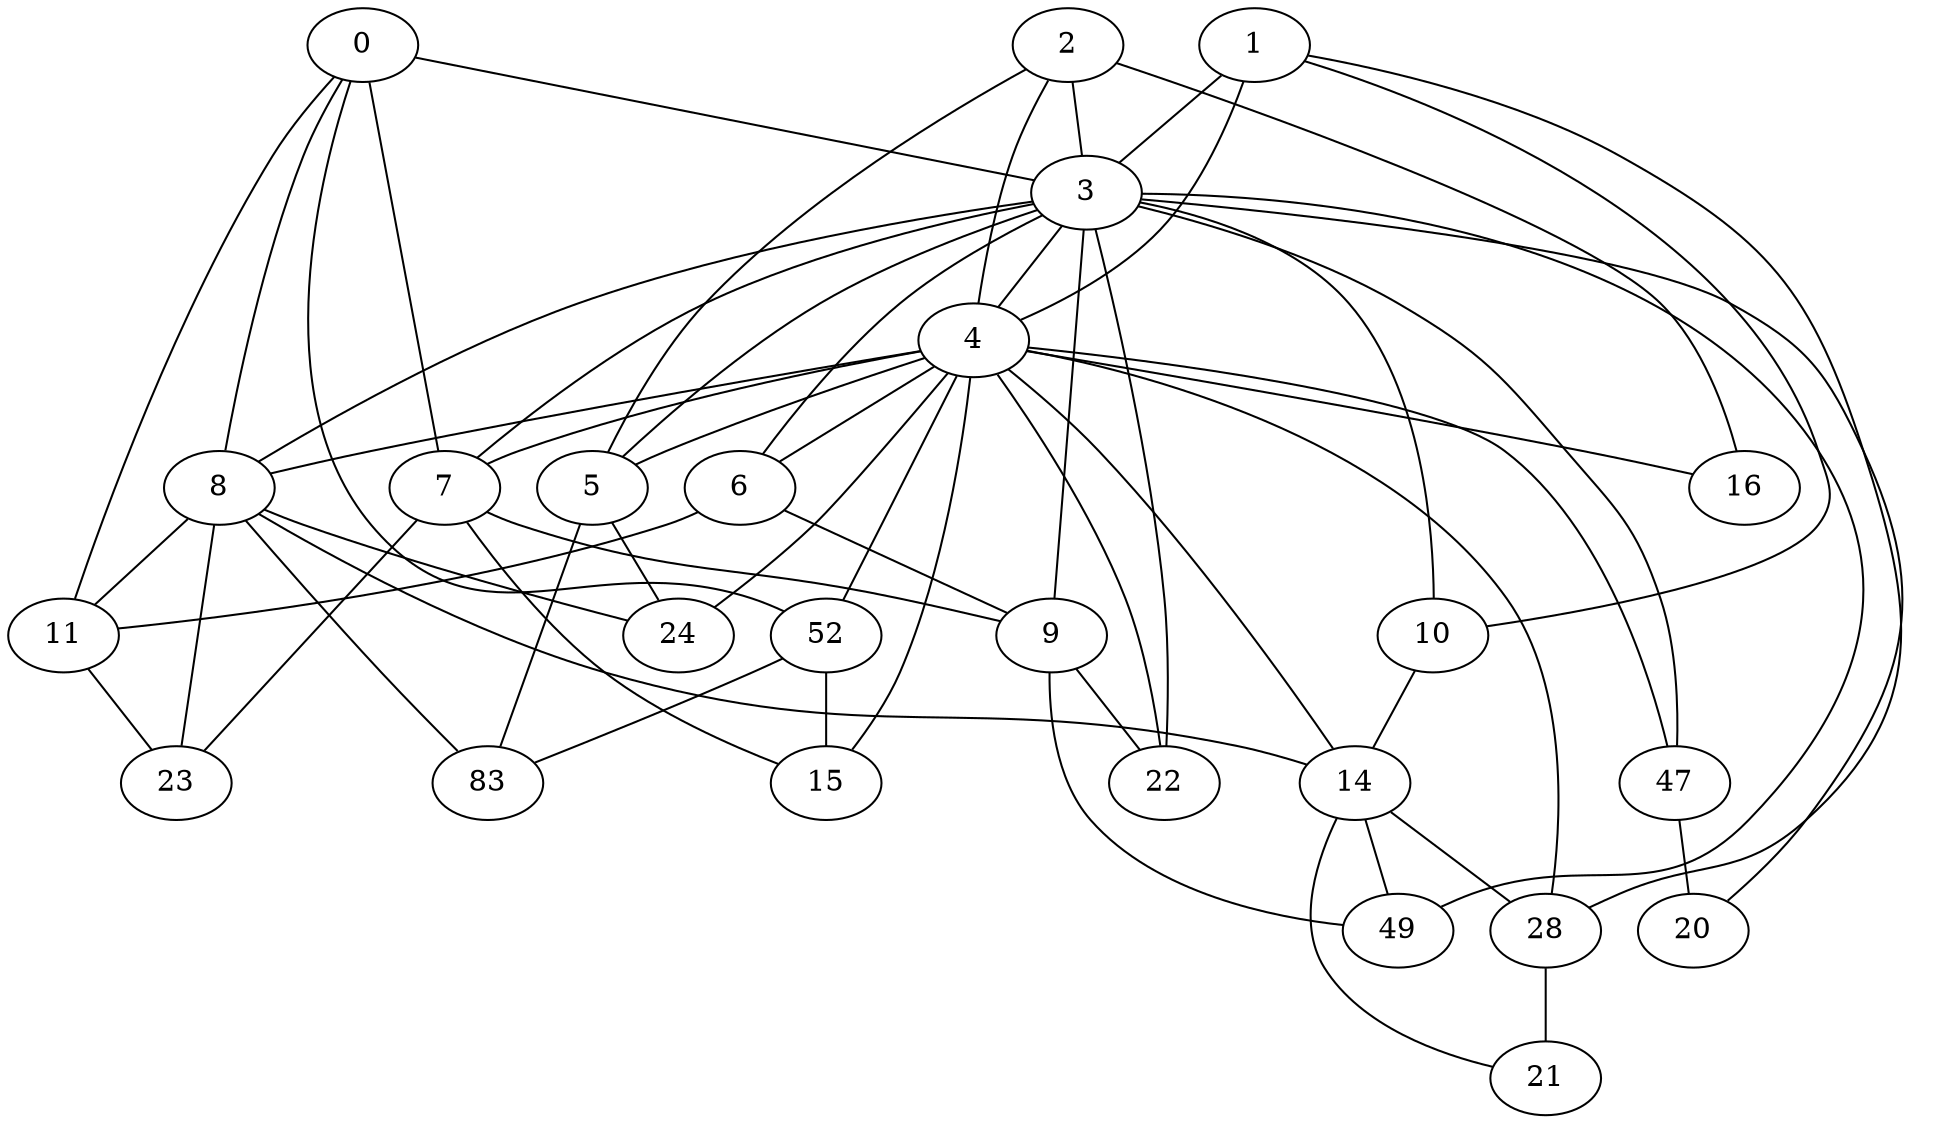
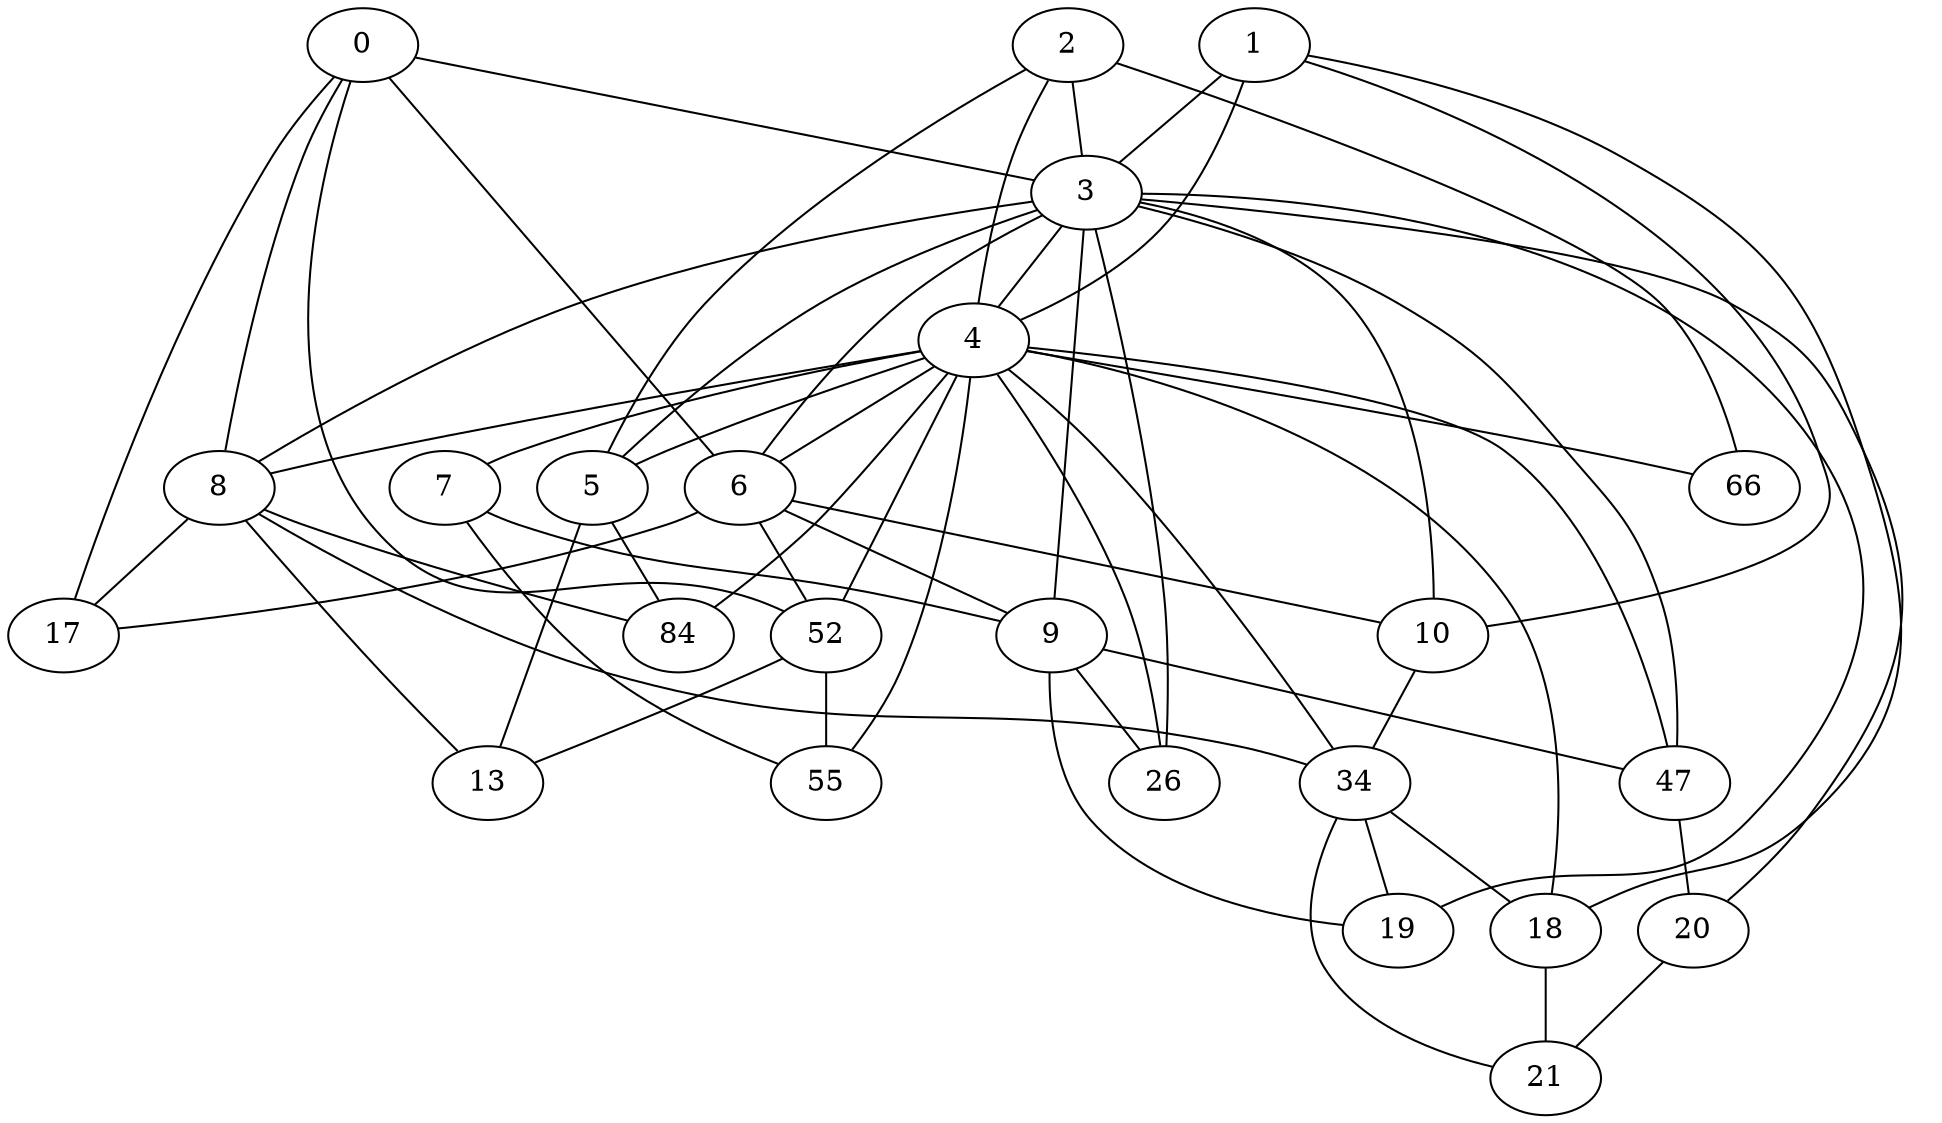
(404, 267) -> (551, 267)
(750, 284) -> none
(1745, 488) -> (1745, 488)
none -> (772, 544)
none -> (1086, 562)
(64, 636) -> (64, 636)
(679, 636) -> (679, 636)
none -> (1363, 709)
(176, 783) -> none
(488, 783) -> (488, 783)
(826, 783) -> (826, 783)
(1164, 783) -> (1164, 783)
(1355, 783) -> (1355, 783)
(1398, 931) -> (1398, 931)
(1546, 931) -> (1546, 931)
none -> (1620, 1004)
